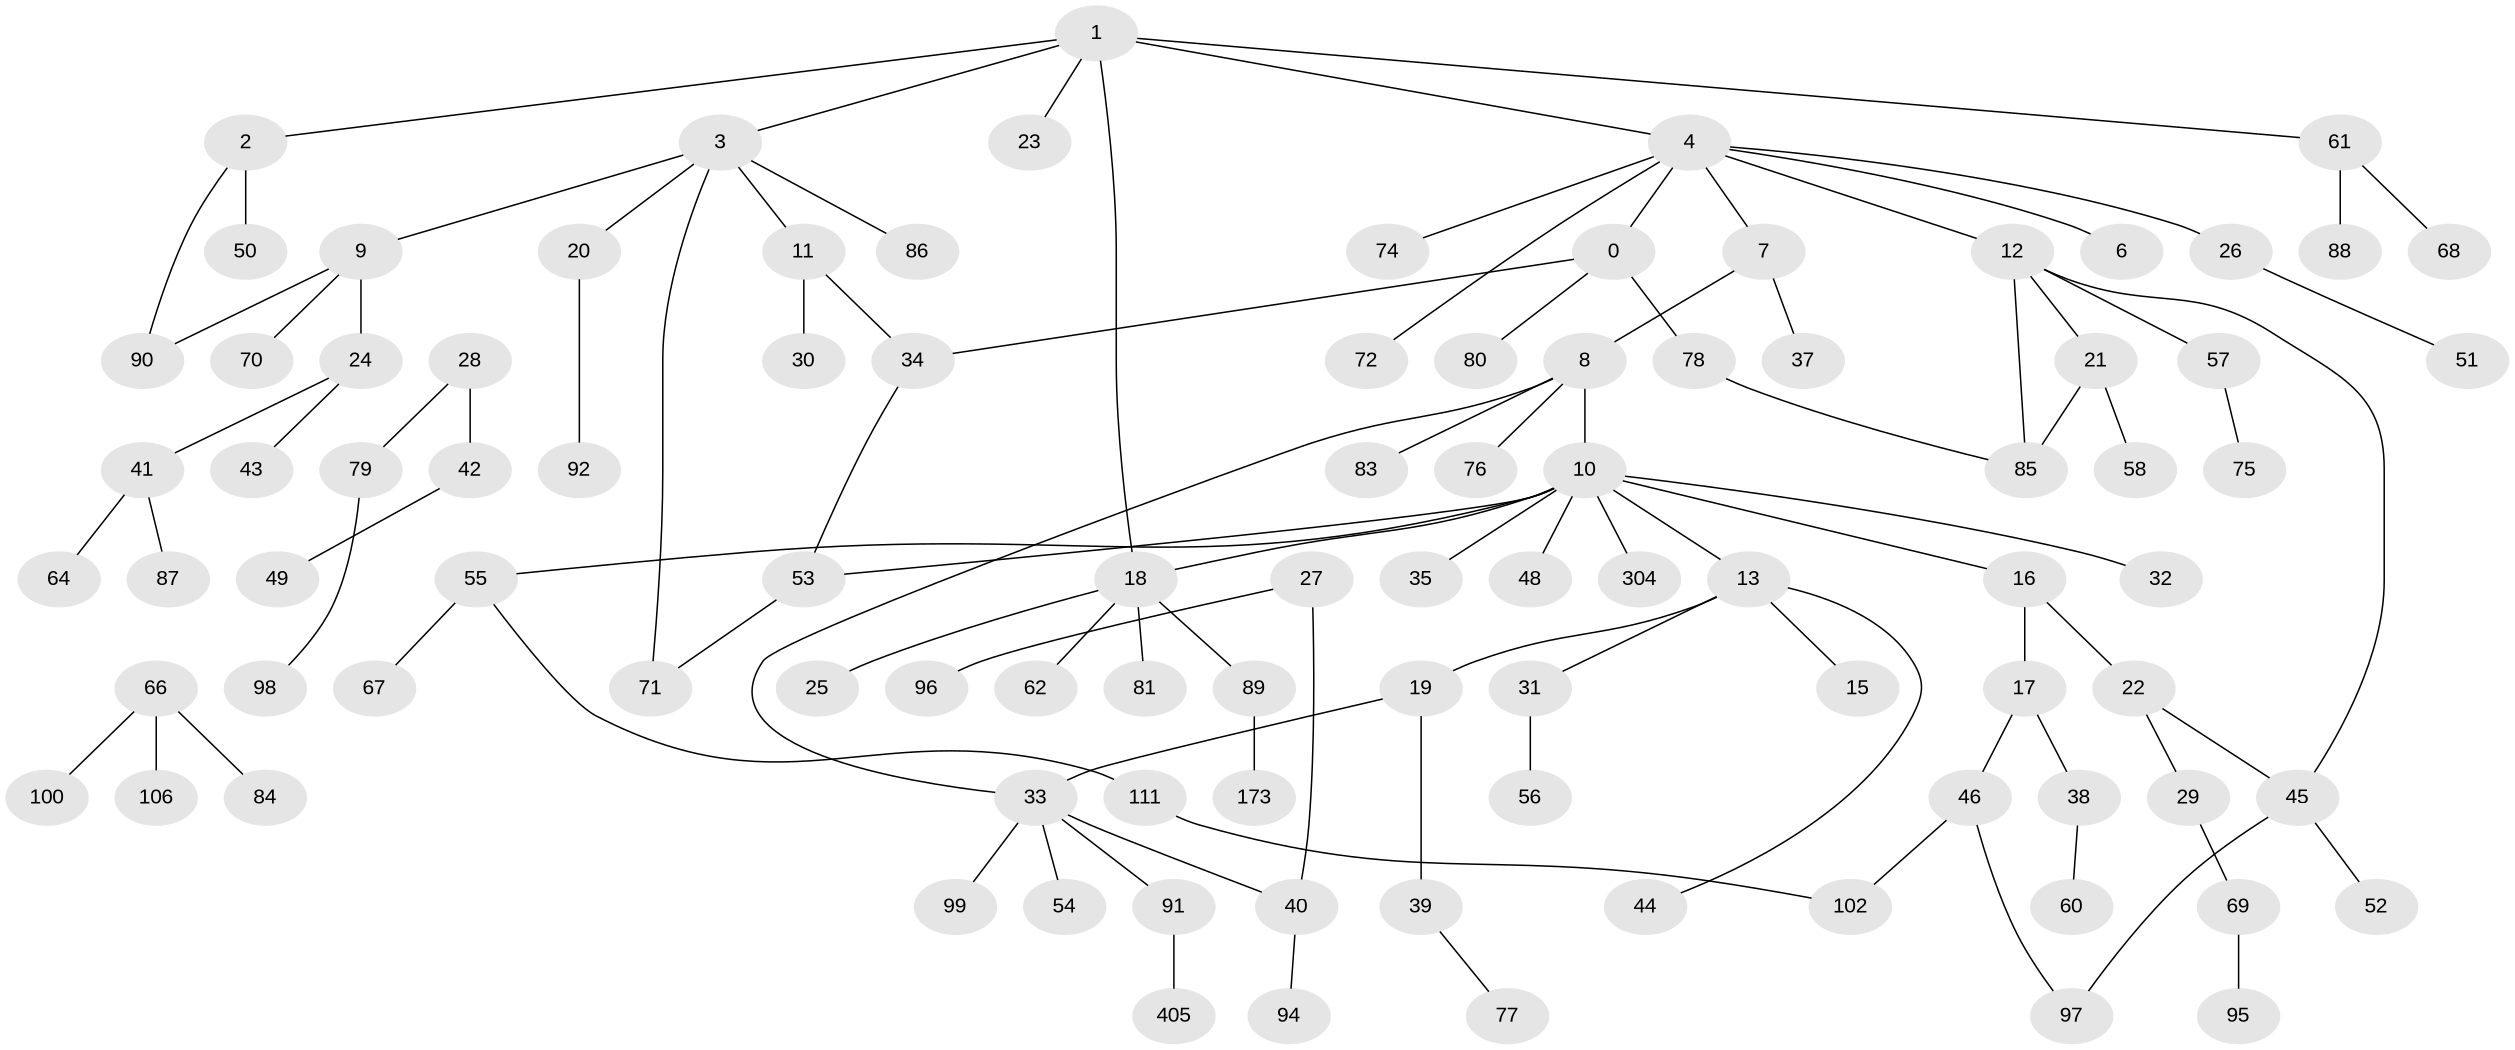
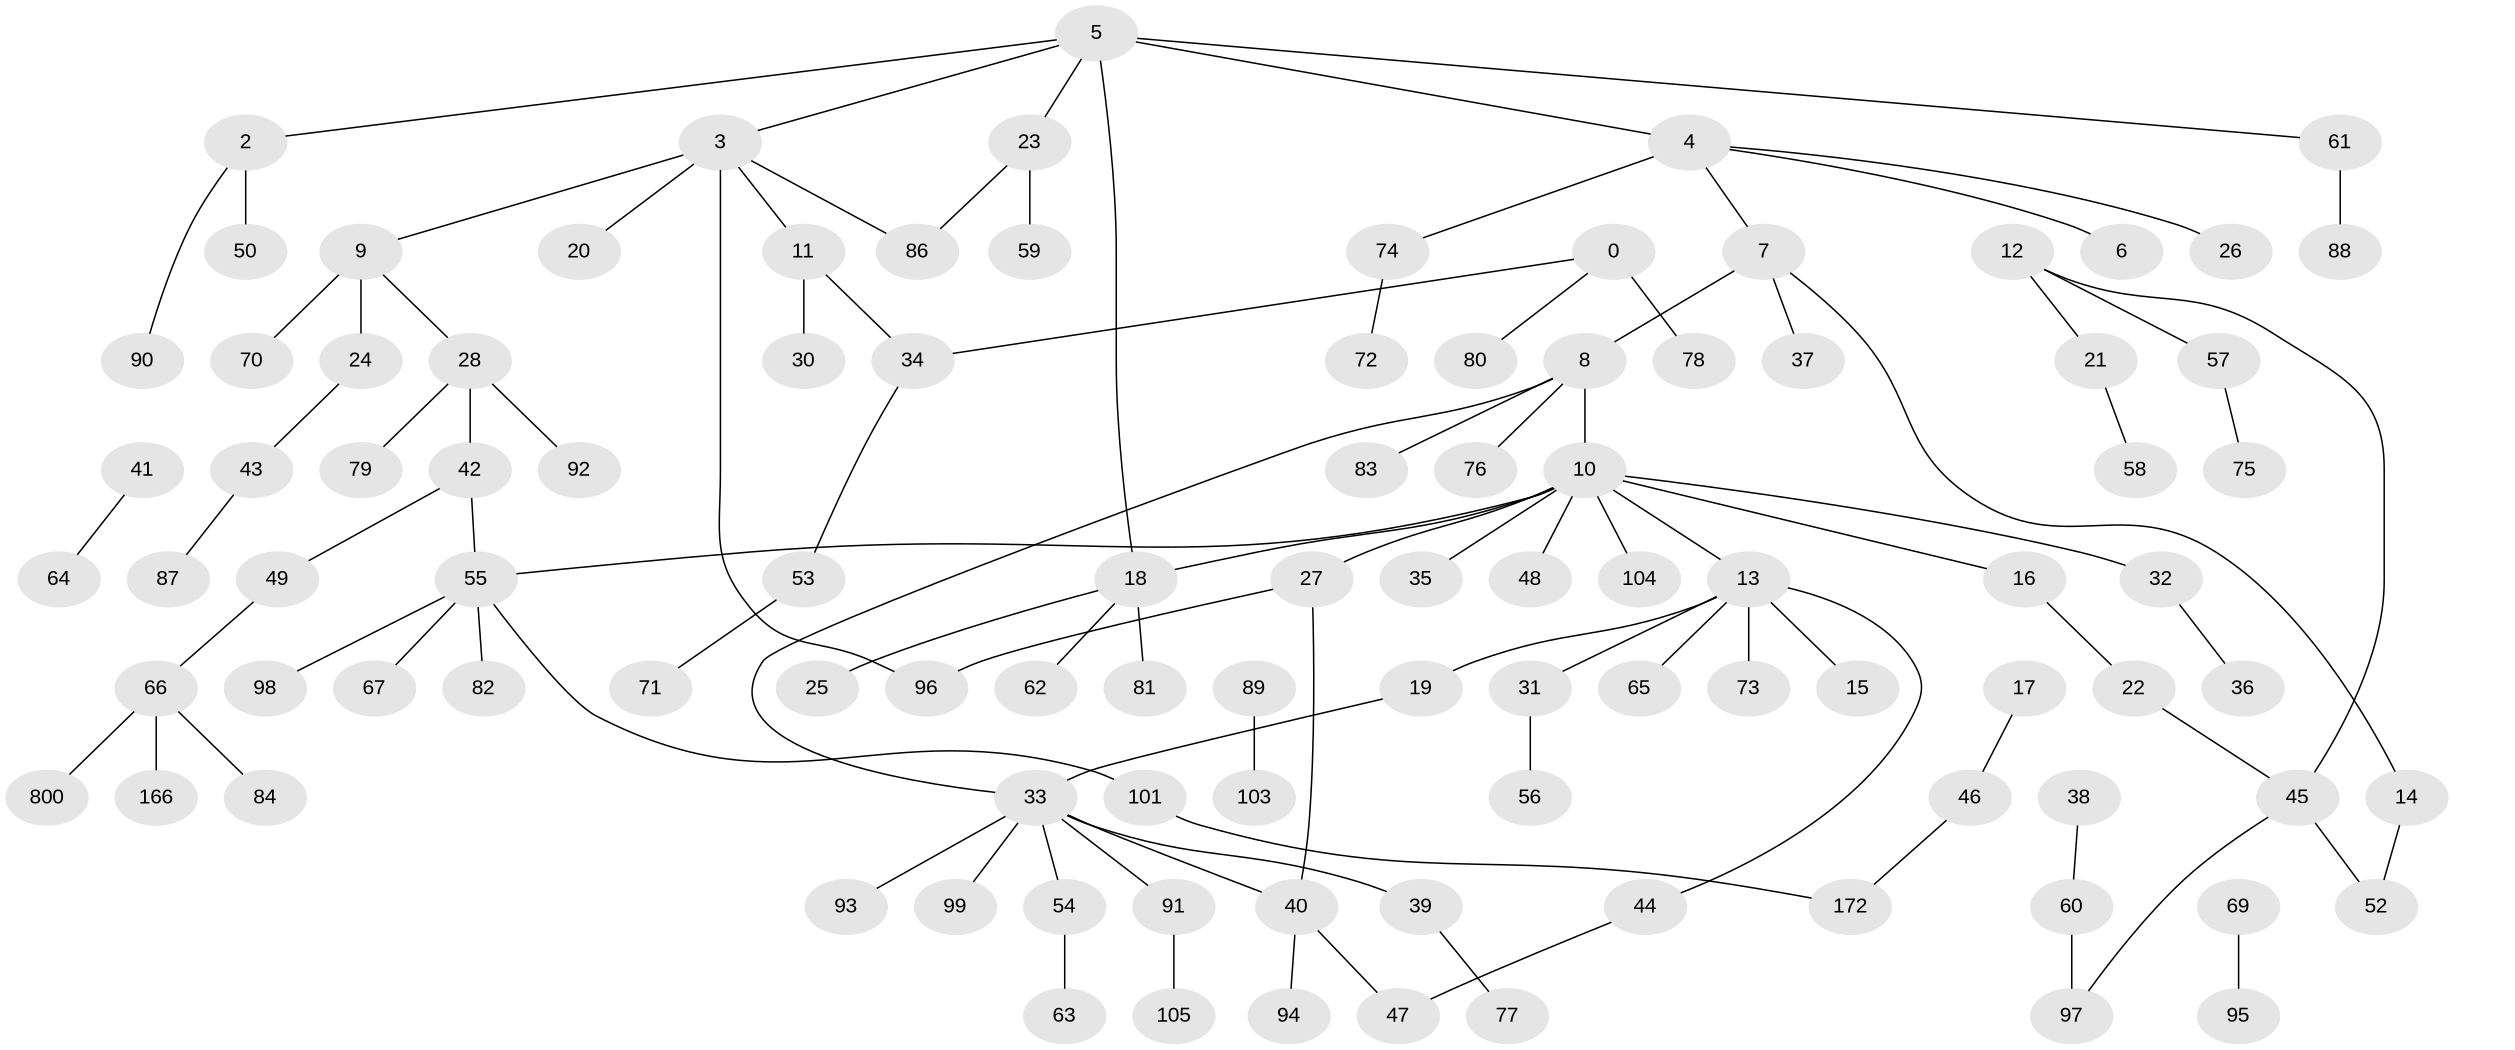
(1097, 33) -> (1097, 33)
none -> (974, 197)
(1652, 197) -> none
(1851, 197) -> none
(1525, 248) -> (1377, 306)
none -> (1030, 252)
(2449, 252) -> none
(252, 306) -> (415, 306)
(579, 361) -> (525, 415)
(2468, 361) -> none
(663, 412) -> (720, 473)
(252, 416) -> none
(2026, 470) -> none
(155, 525) -> (210, 525)
none -> (473, 525)
(1236, 536) -> (1406, 538)
(1640, 579) -> (1640, 579)
(340, 588) -> (371, 634)
none -> (217, 634)
(1195, 634) -> none
(2025, 634) -> none
none -> (484, 689)
none -> (1640, 689)
none -> (1749, 689)
none -> (2243, 689)
(2052, 743) -> none
(47, 798) -> (47, 798)
(156, 798) -> (156, 798)
(1145, 798) -> (1145, 798)
(1254, 798) -> (1254, 798)
(1421, 798) -> (1226, 855)
(2189, 798) -> none
none -> (2407, 798)
none -> (846, 907)
(1850, 907) -> (1850, 907)
(2007, 912) -> (2072, 962)
none -> (1065, 1016)
(1174, 1016) -> (1174, 1016)
none -> (1398, 1016)
